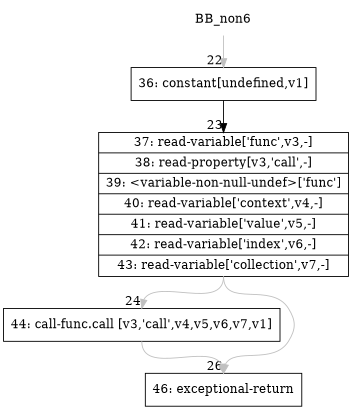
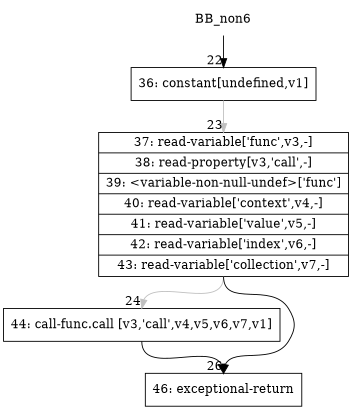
(224, 47) -> (224, 47)
(224, 112) -> (224, 112)
(294, 320) -> (294, 320)
(178, 358) -> (178, 358)
